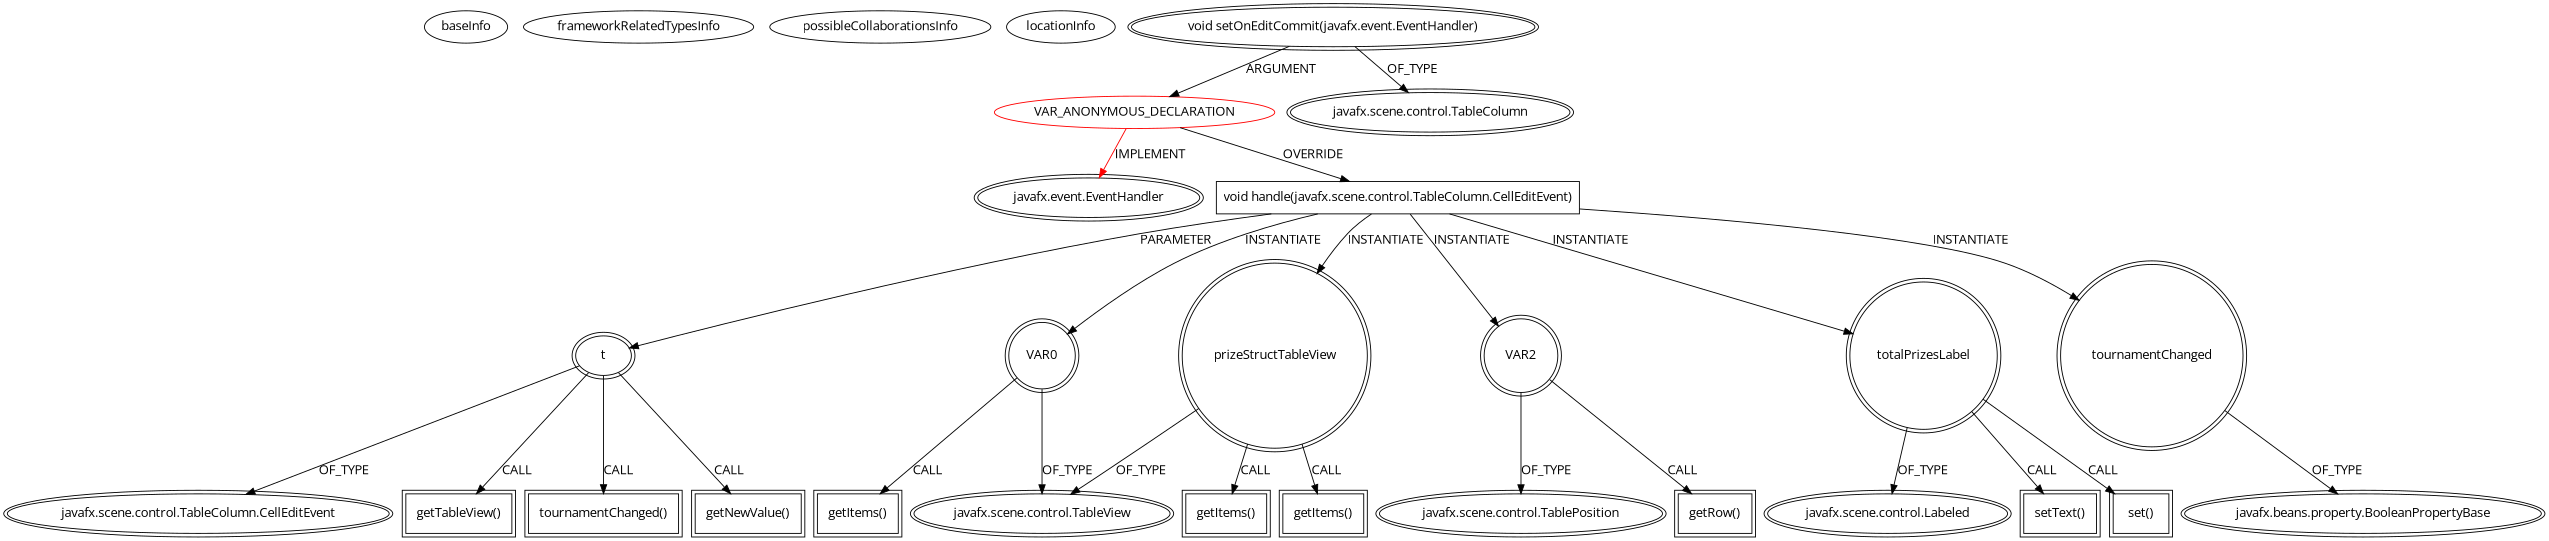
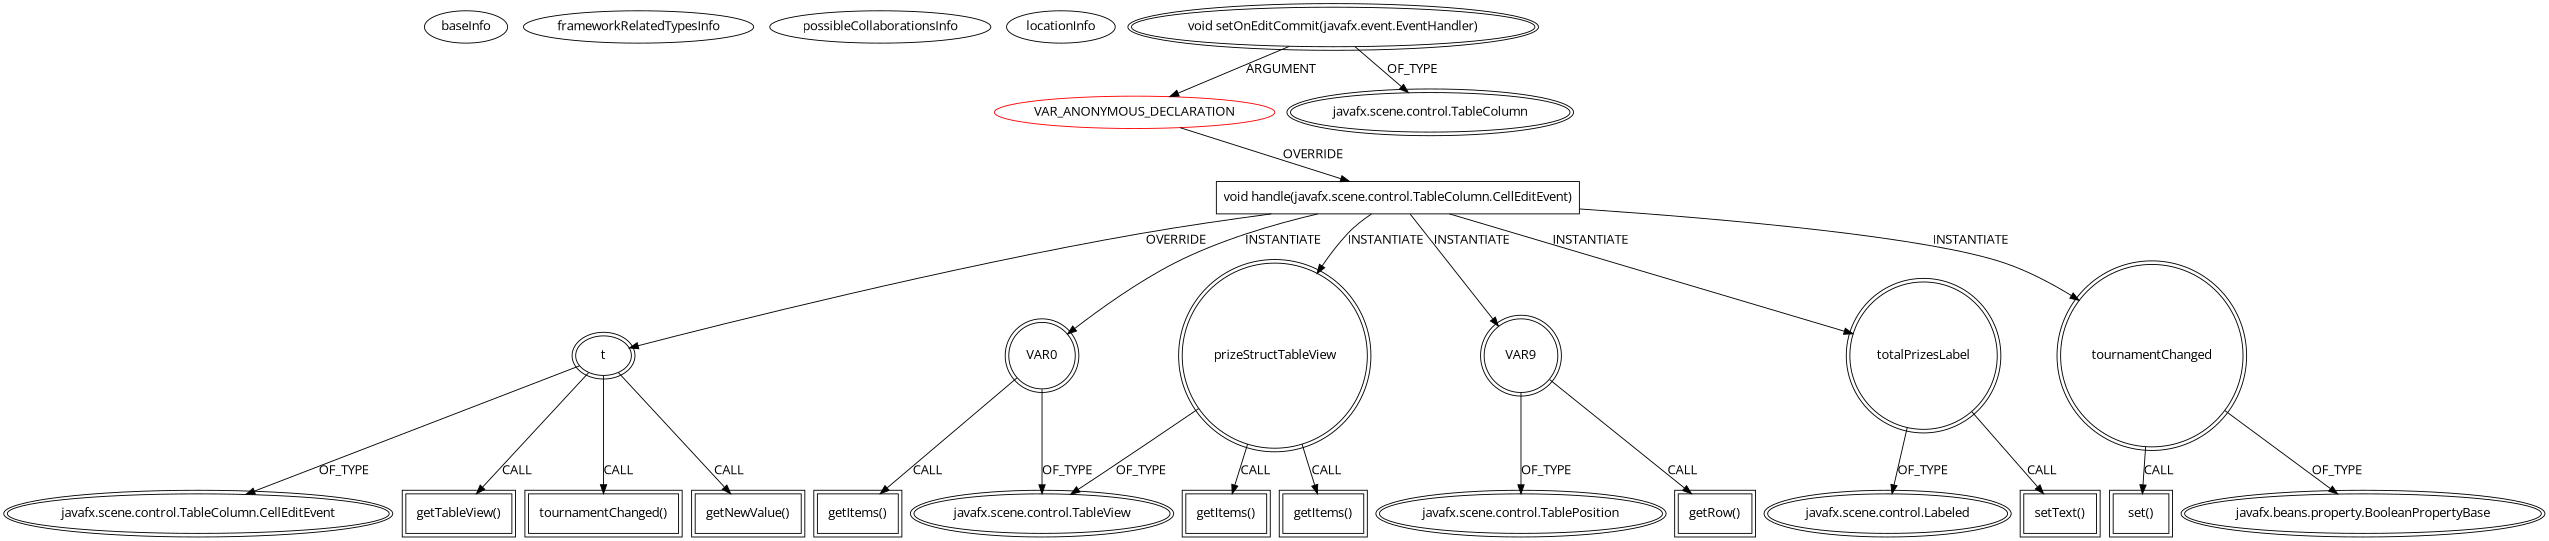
(1089, 198) -> none
(1176, 240) -> (1176, 240)
(1521, 356) -> (1521, 356)
(2045, 444) -> (2144, 466)
